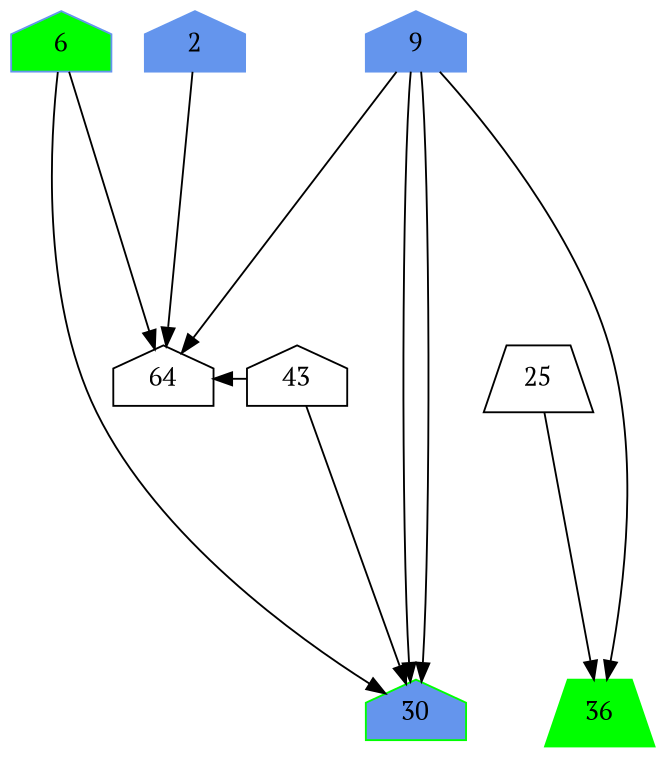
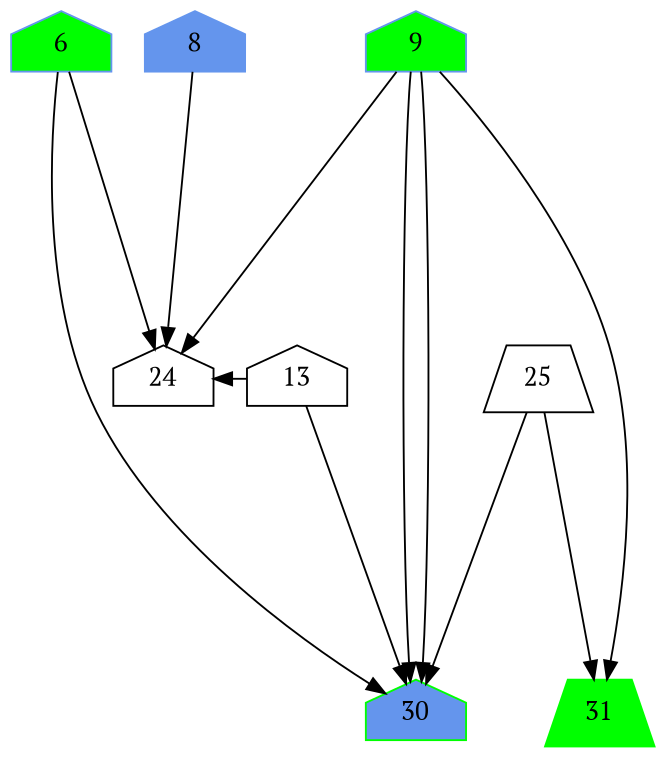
(195, 45) -> (195, 45)
(416, 45) -> (416, 45)
(163, 379) -> (163, 379)
(297, 379) -> (297, 379)
none -> (480, 539)
(600, 713) -> (600, 713)
